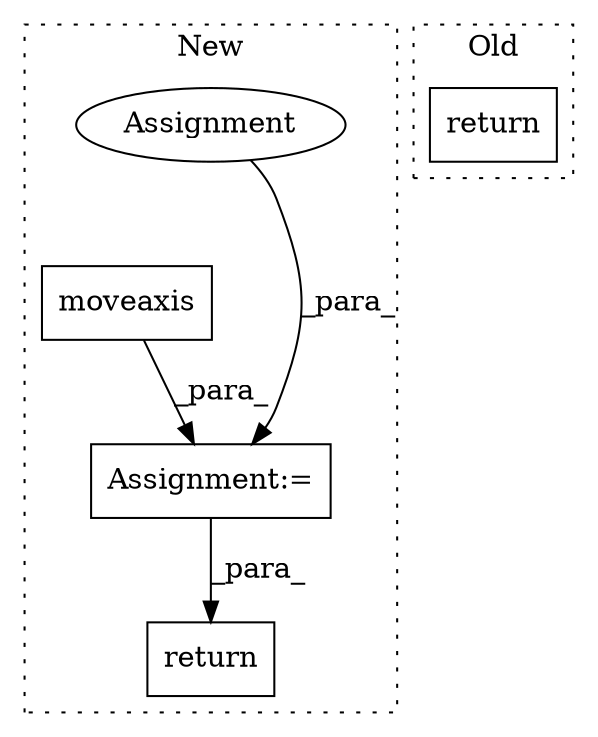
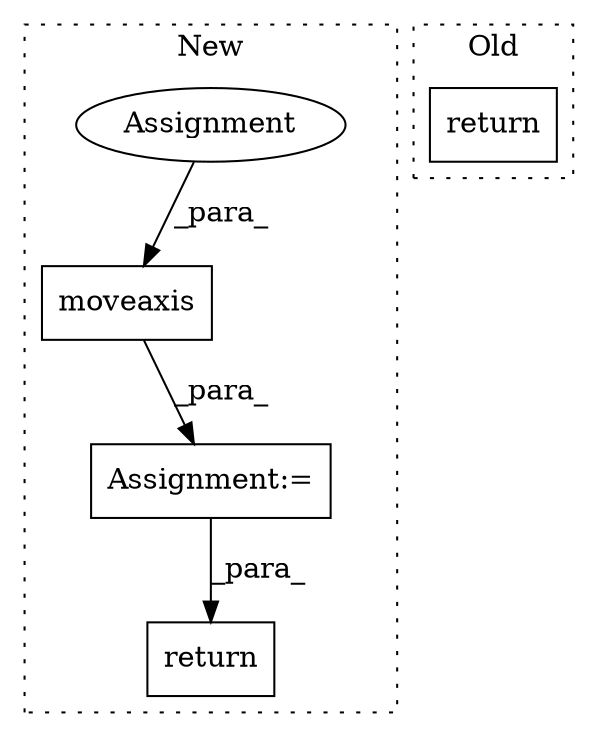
(301, 292) -> (173, 204)
